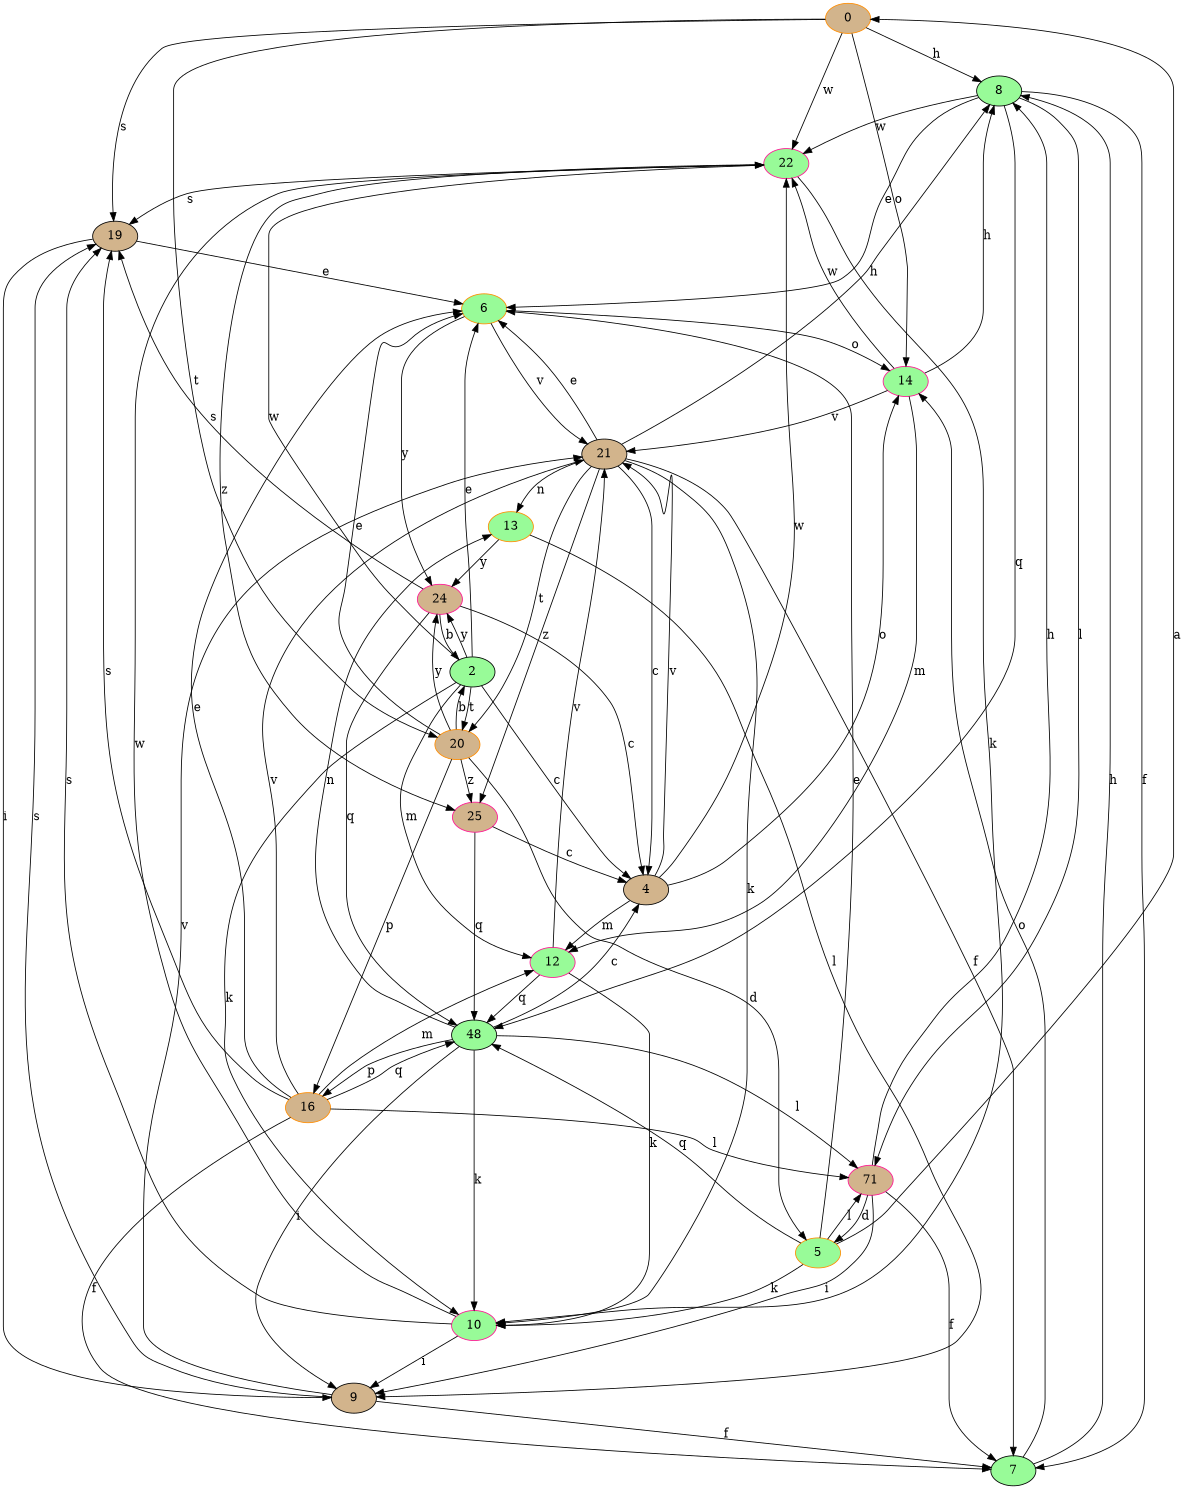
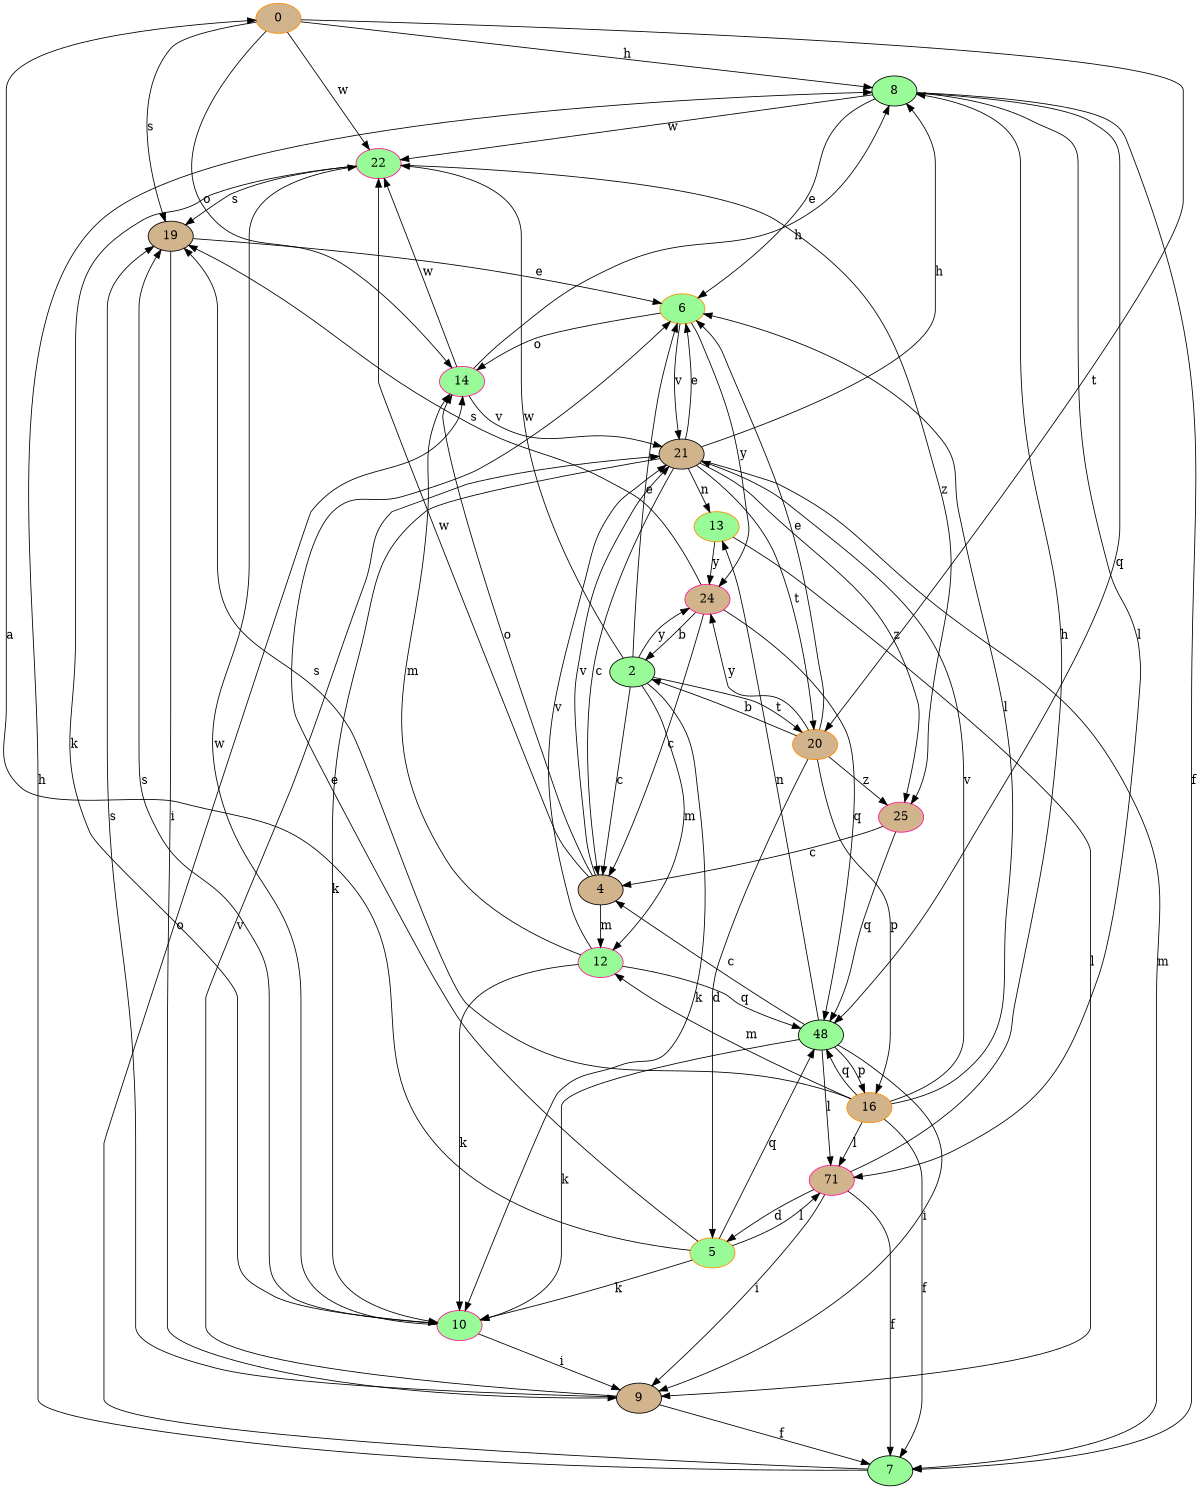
(197, 708) -> (1006, 708)
(872, 761) -> (402, 716)
(976, 962) -> (1163, 962)
